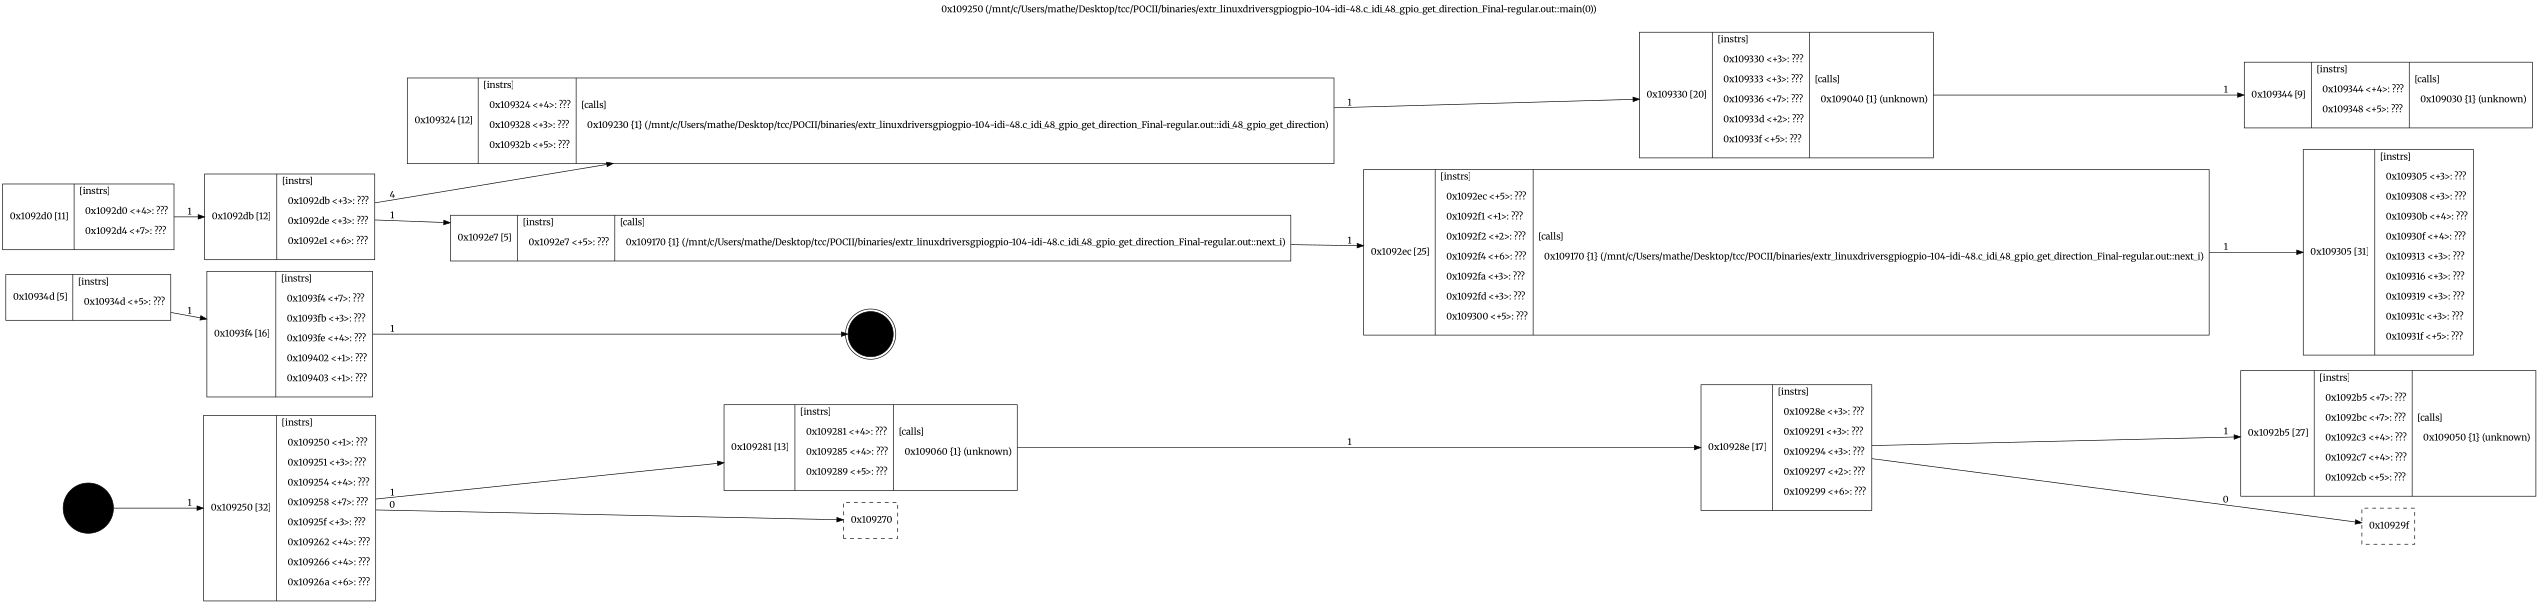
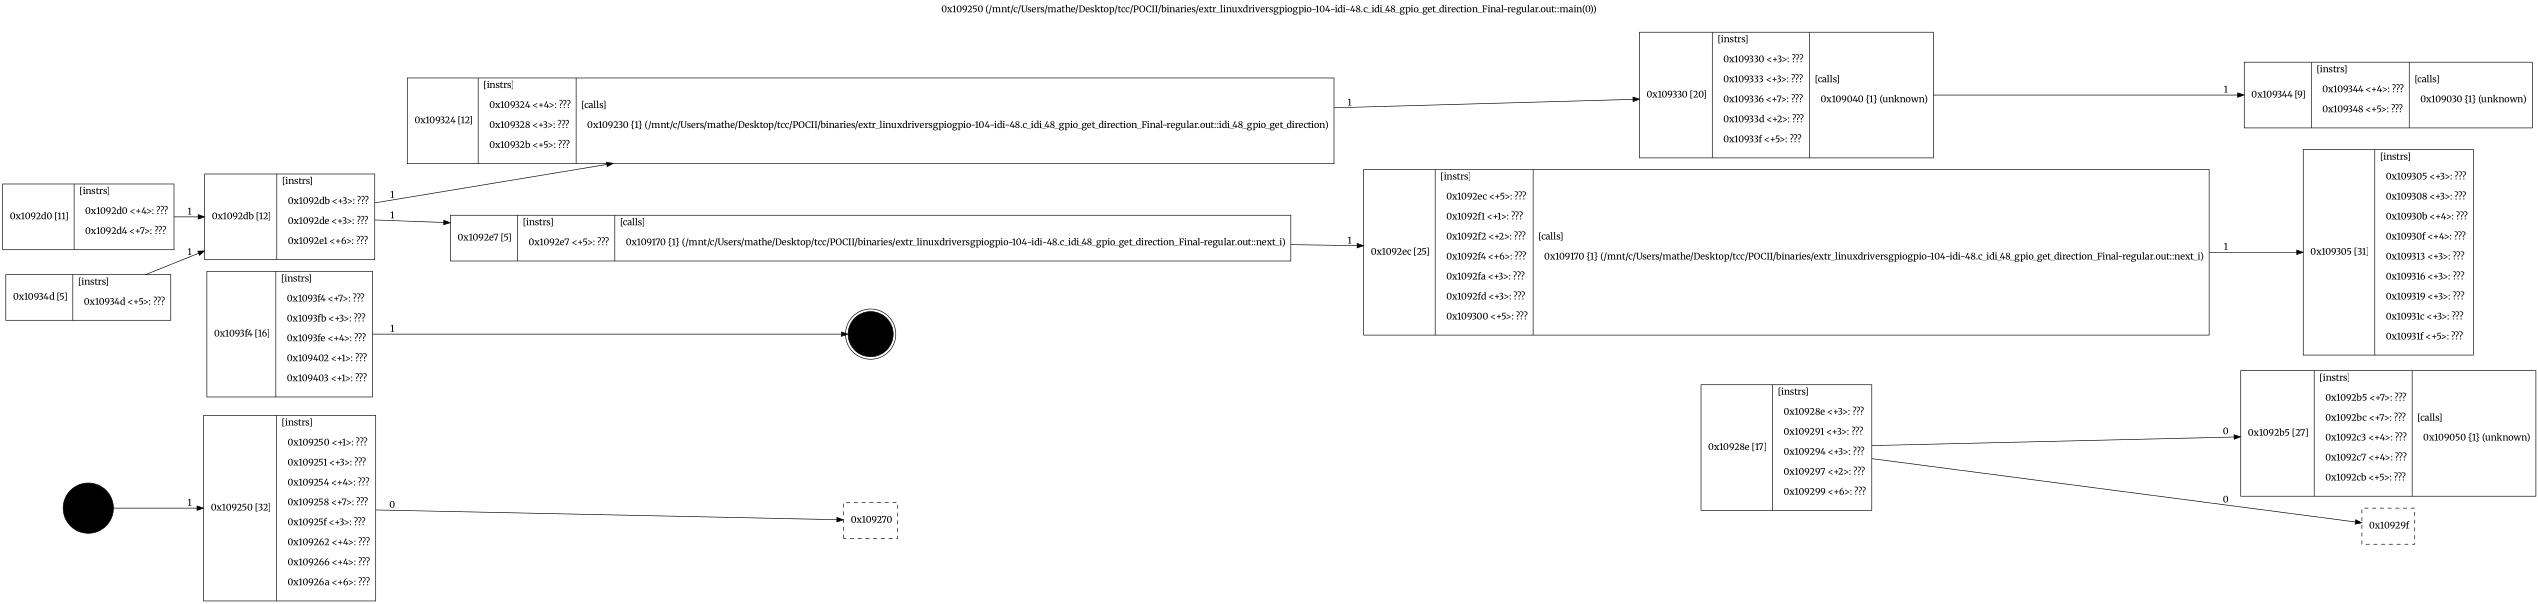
(391, 195) -> (391, 195)
(186, 315) -> (172, 264)
(2225, 432) -> (2225, 432)
(871, 448) -> none
